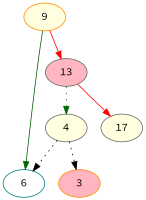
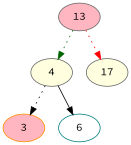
(45, 17) -> none
(91, 97) -> (91, 41)
(47, 153) -> (64, 97)
